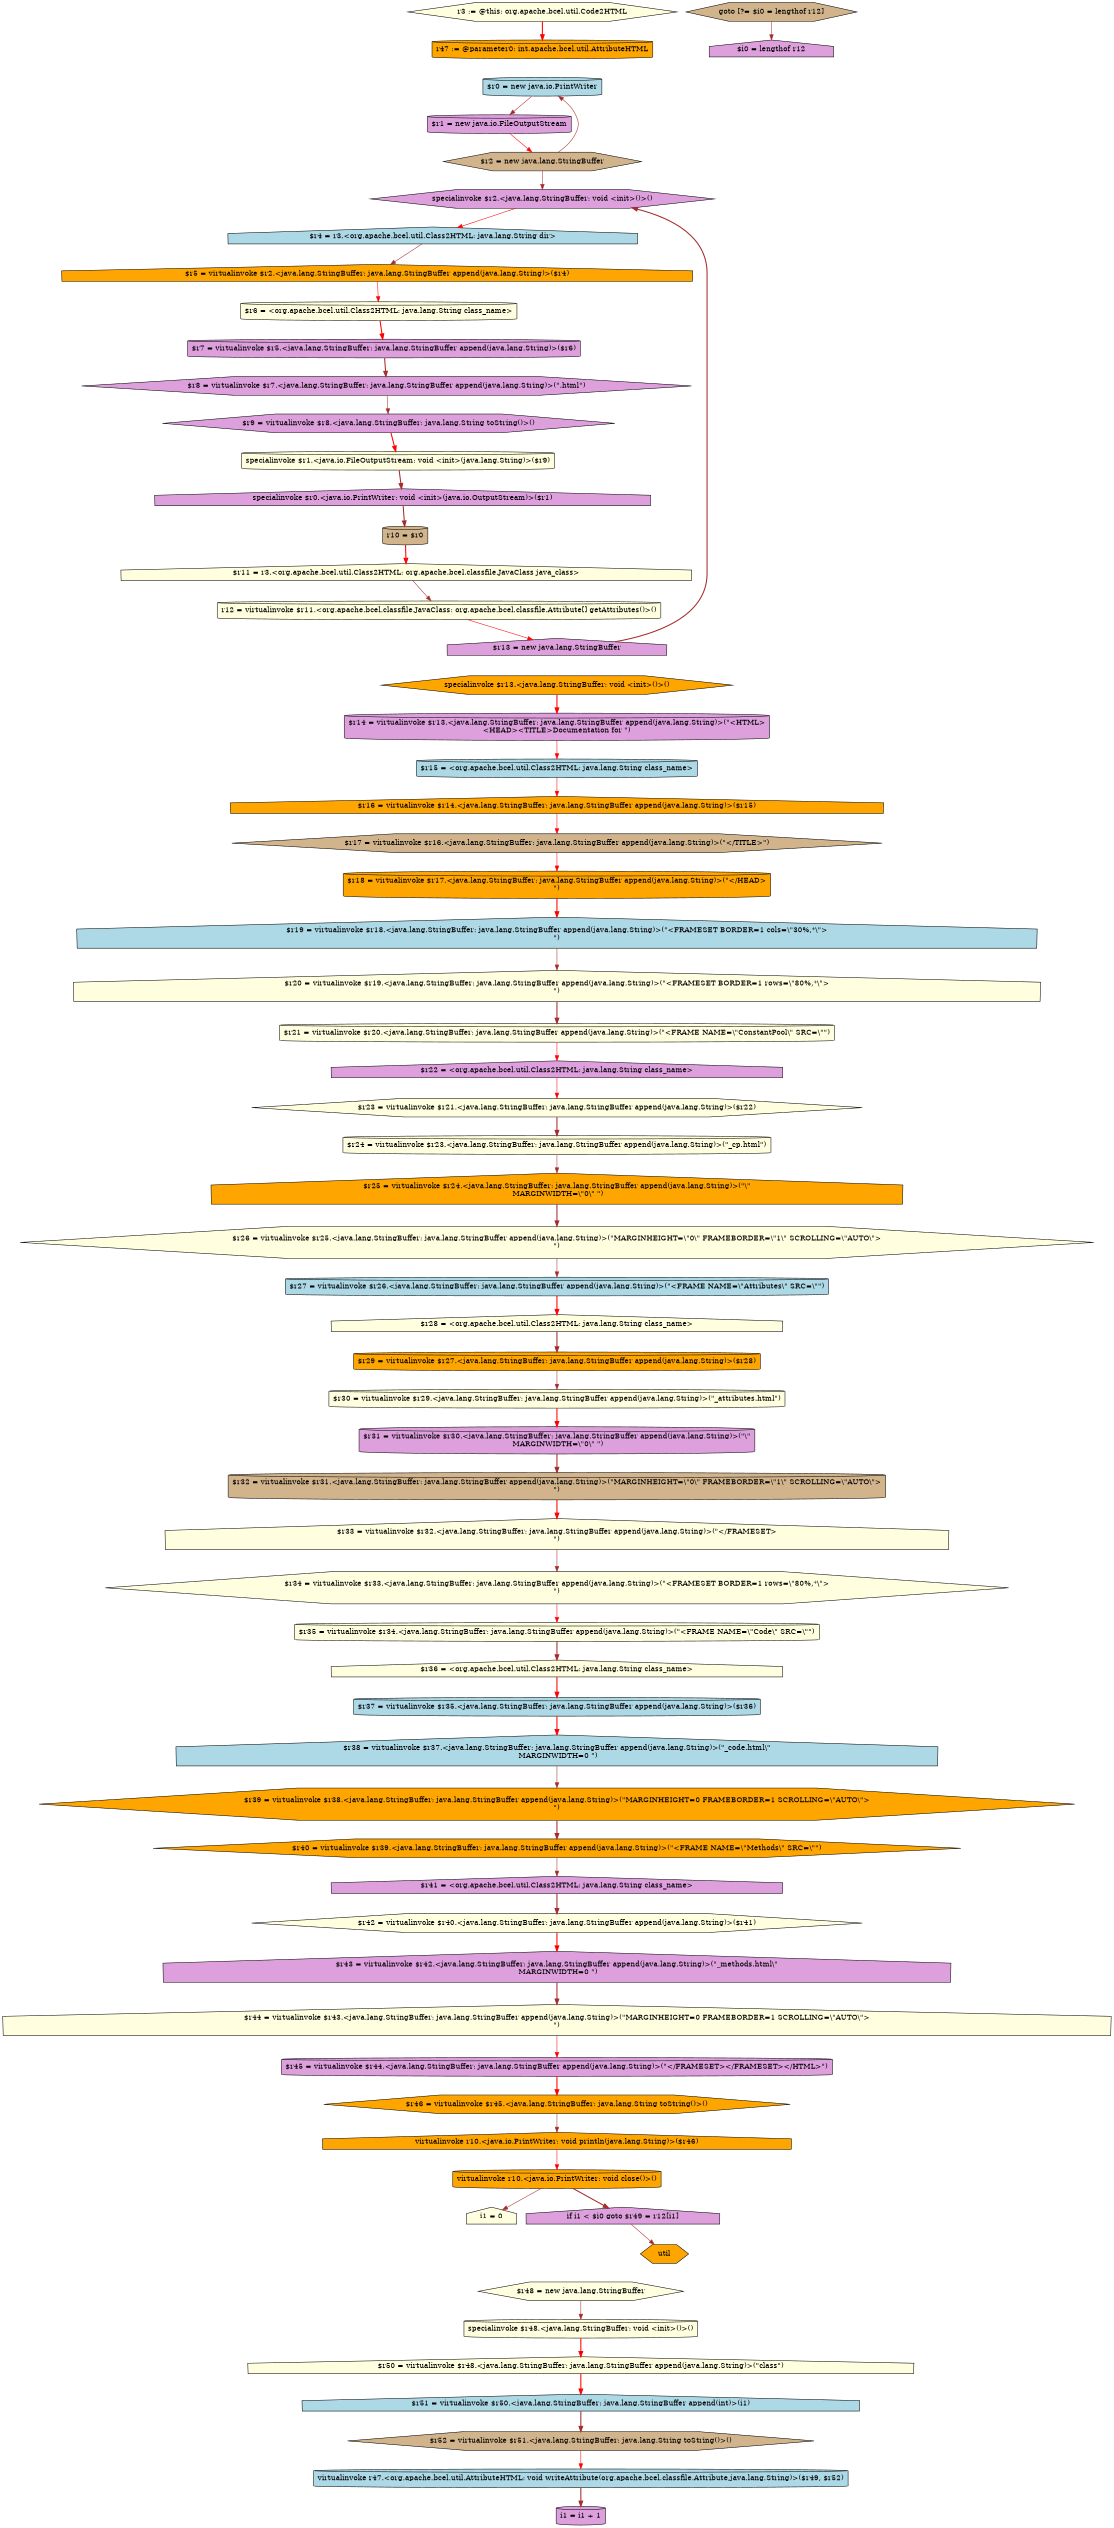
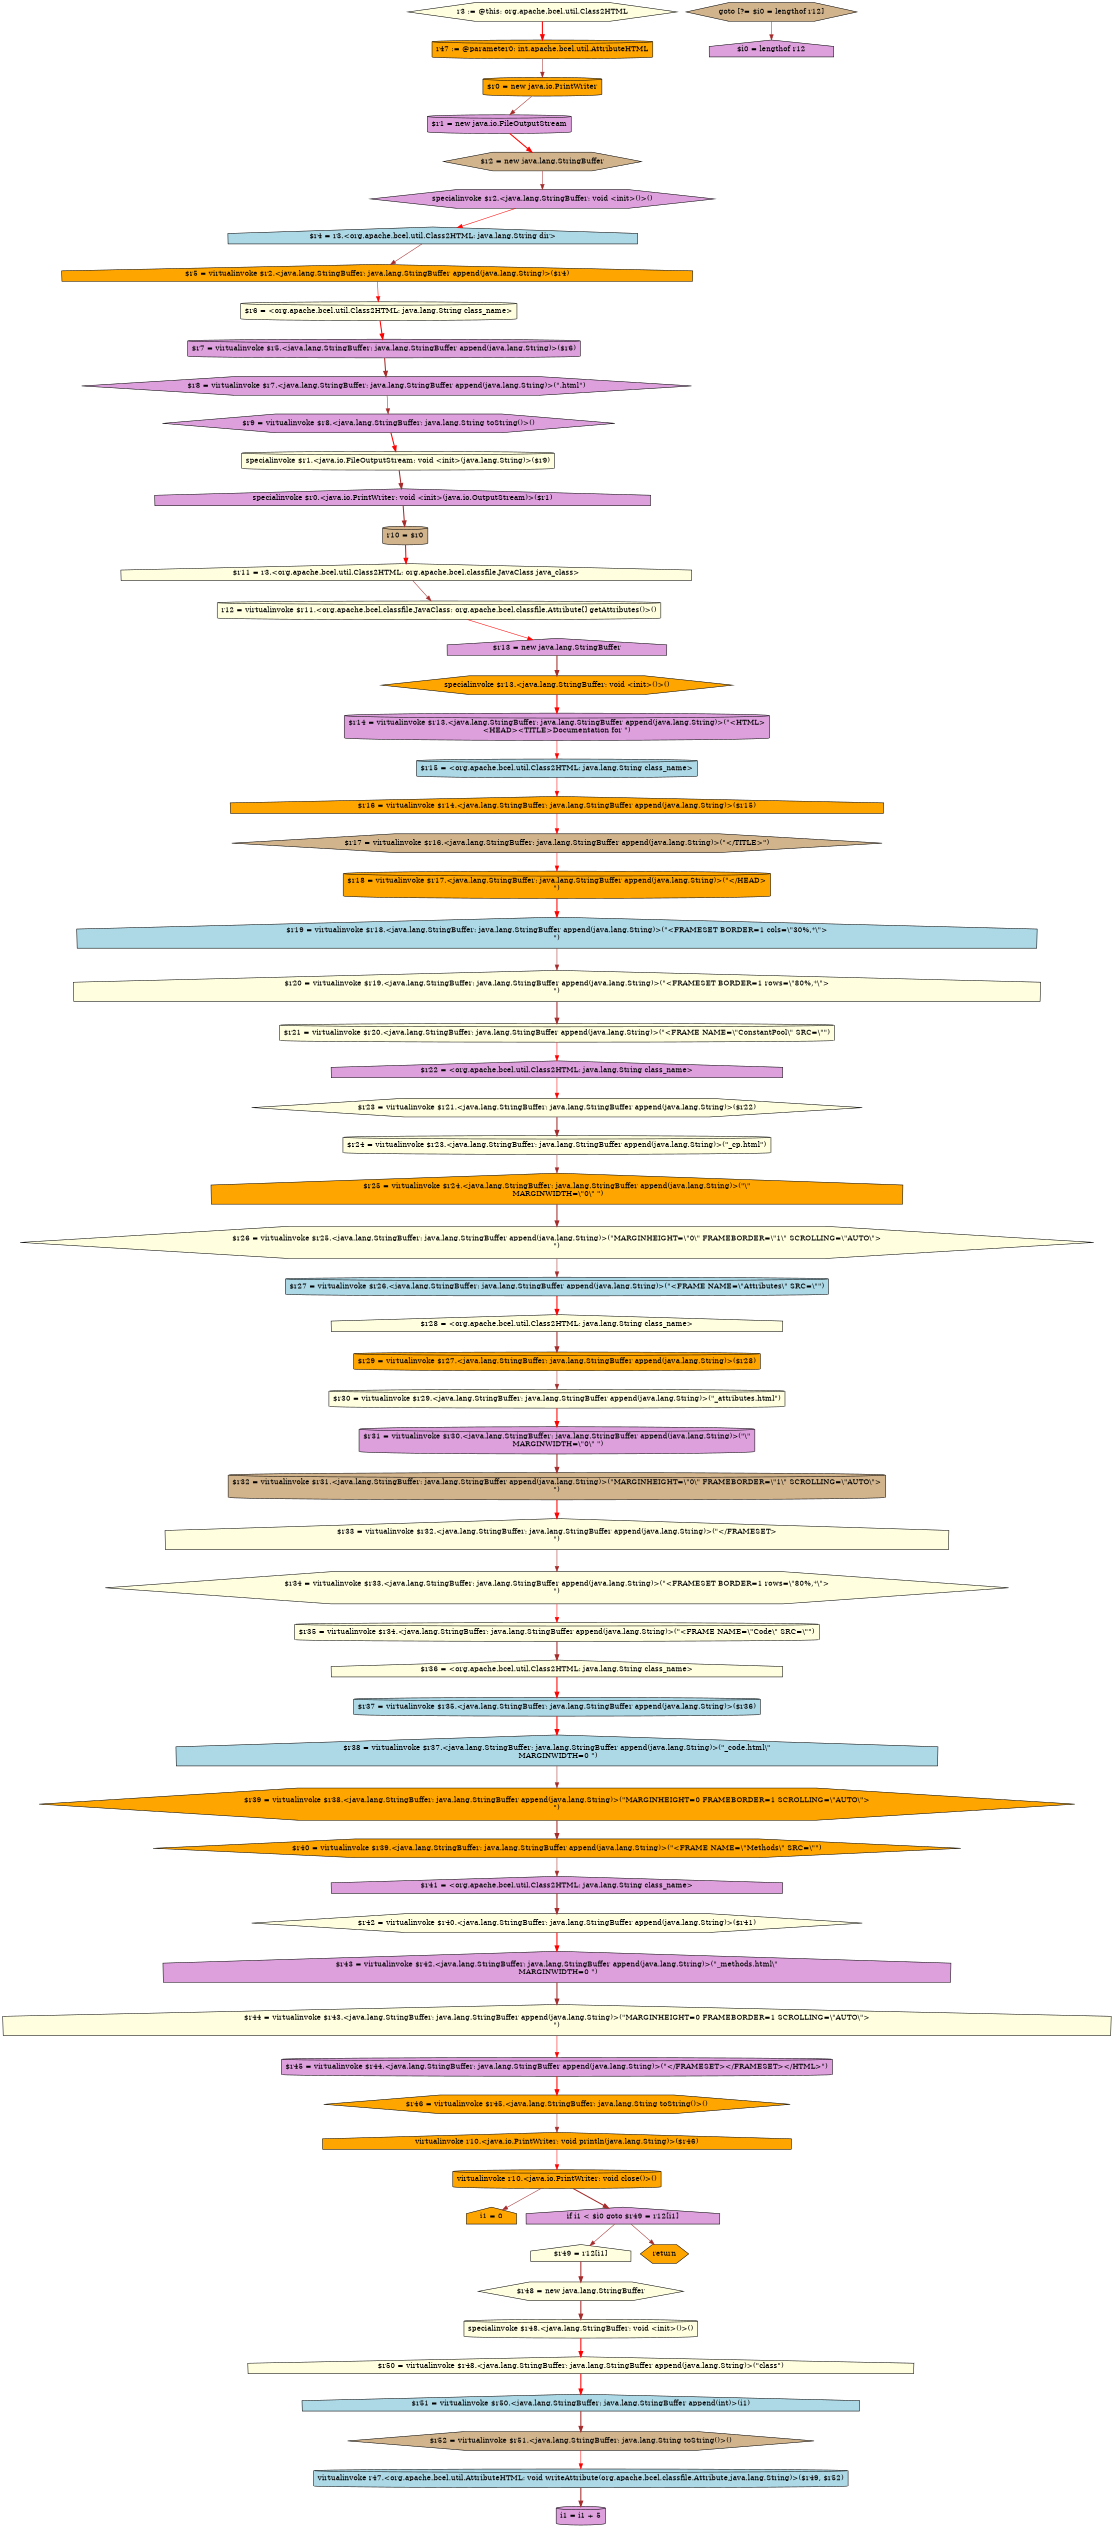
(542, 12) -> (542, 12)
(542, 87) -> (542, 87)
(578, 127) -> (542, 65)
(519, 141) -> (519, 141)
(707, 434) -> (557, 663)
(491, 2217) -> (491, 2217)
none -> (581, 2254)
(664, 2254) -> (664, 2254)
(581, 2307) -> (581, 2307)
(581, 2516) -> (581, 2516)
